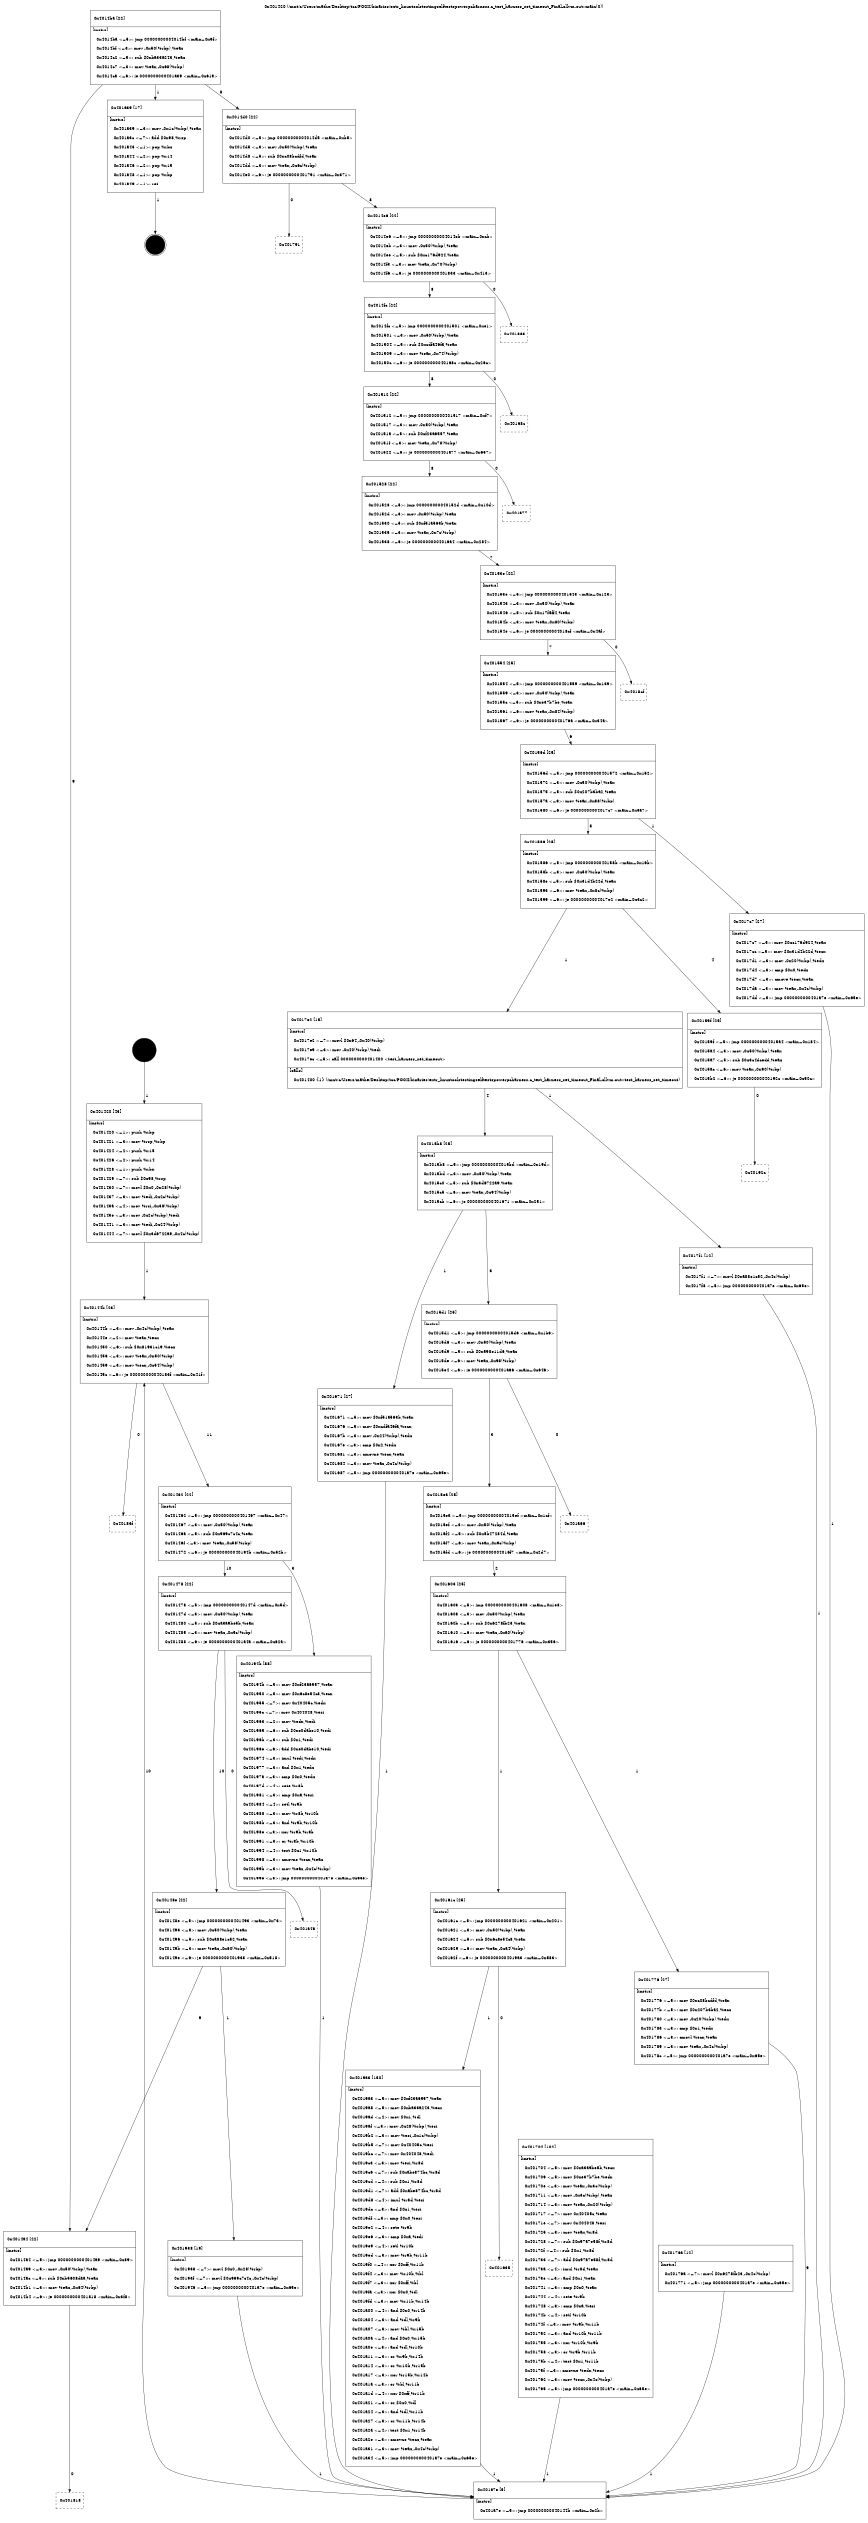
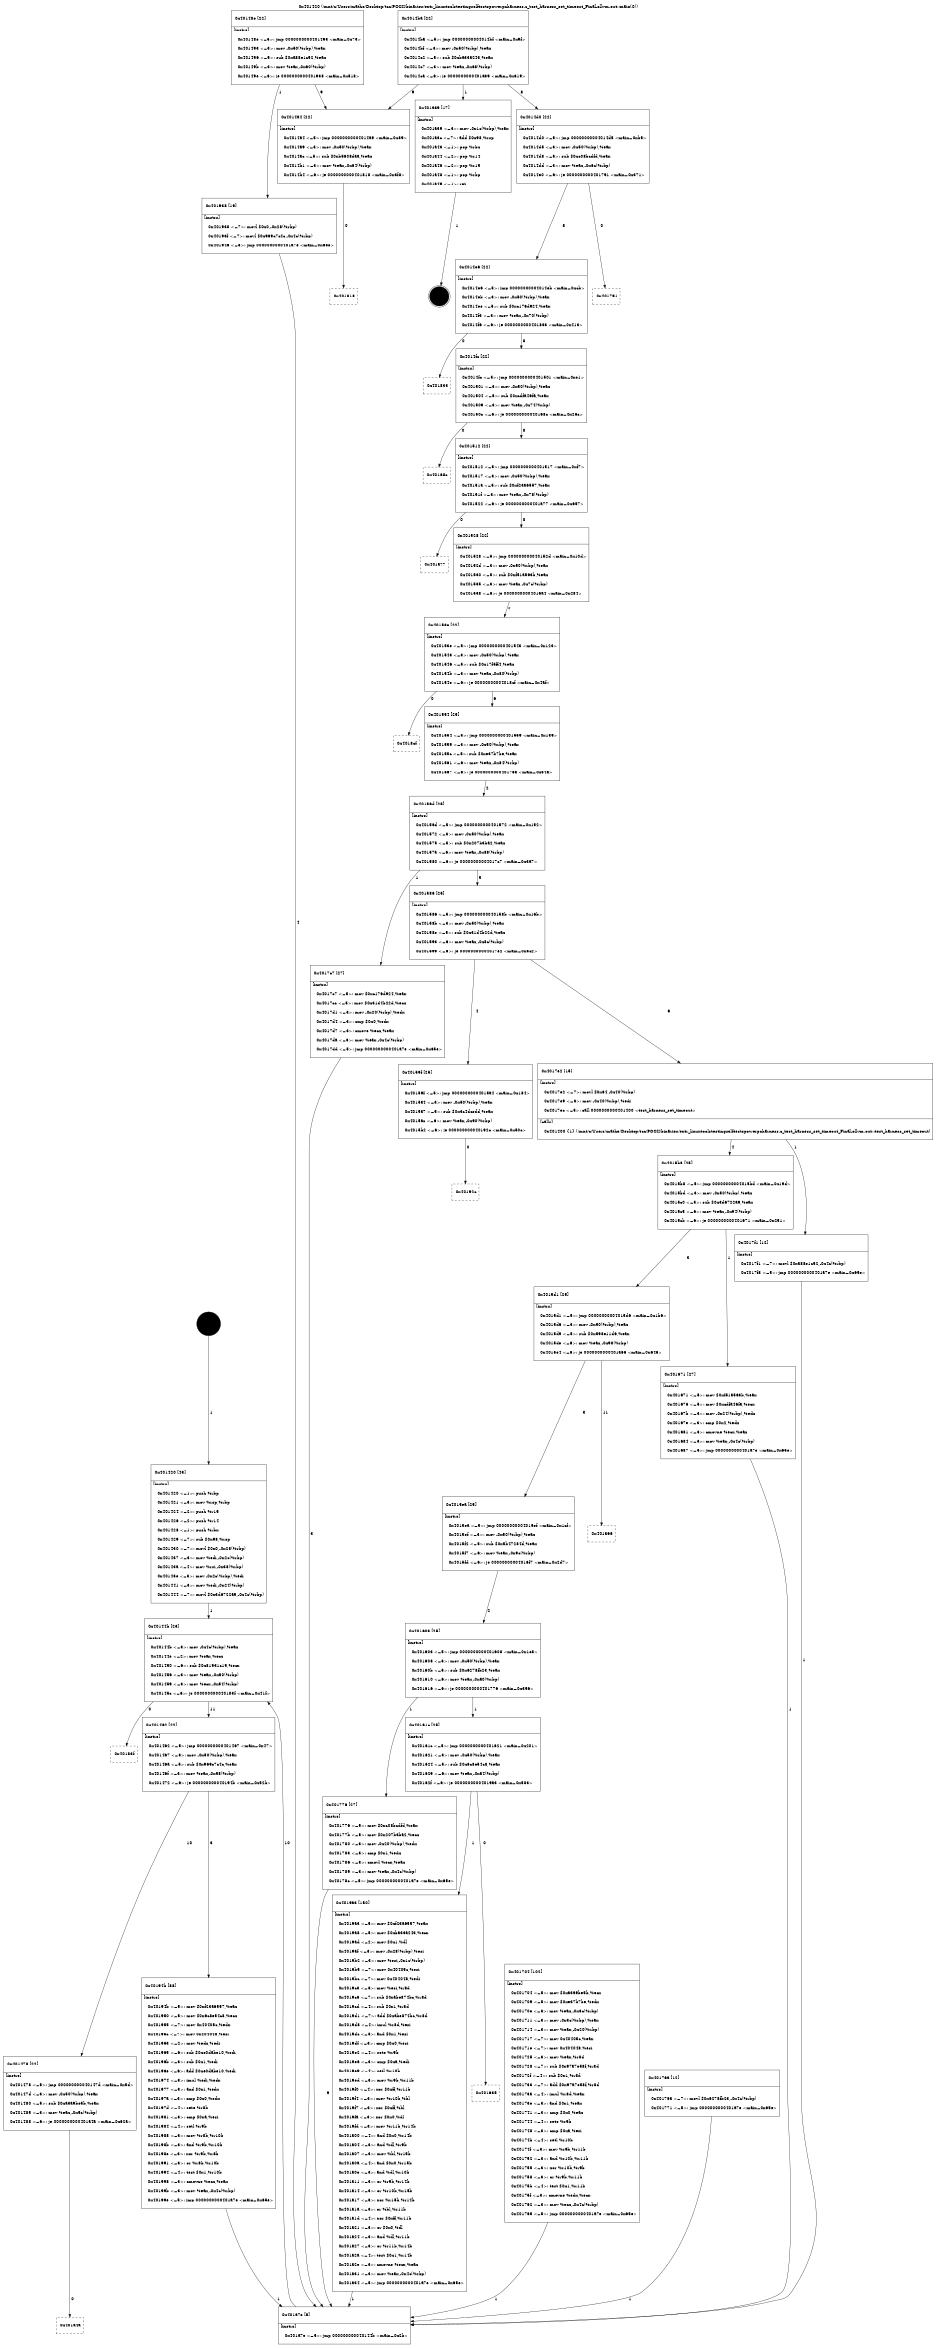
(550, 647) -> (494, 699)
(570, 737) -> (487, 788)
(565, 960) -> (668, 1011)
(557, 1435) -> (605, 1413)
(832, 1524) -> (311, 1534)
(214, 1770) -> none
(320, 2474) -> (298, 923)
